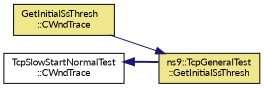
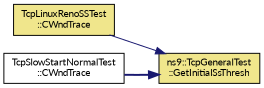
(64, 20) -> (64, 20)
(146, 62) -> (137, 75)
